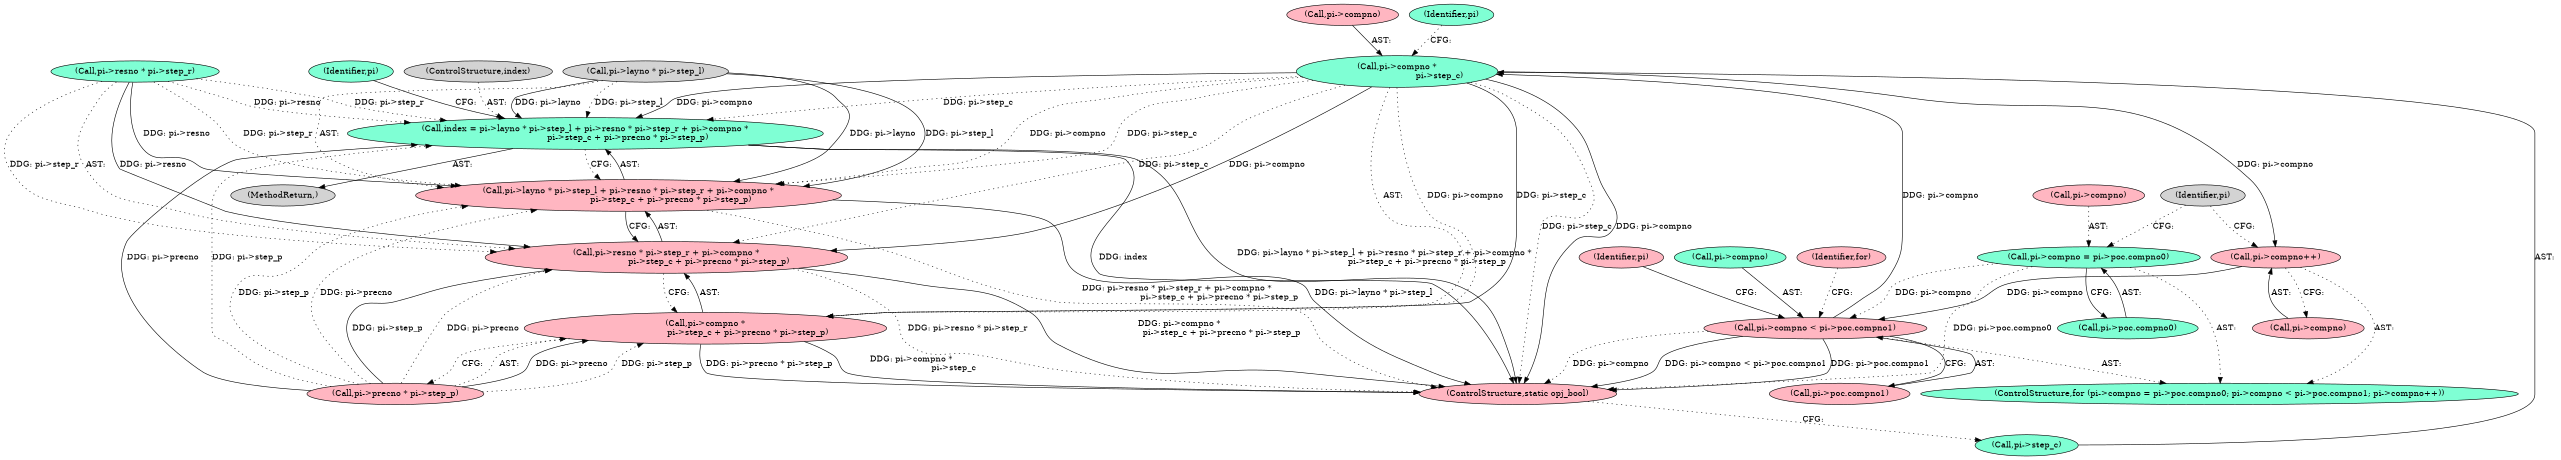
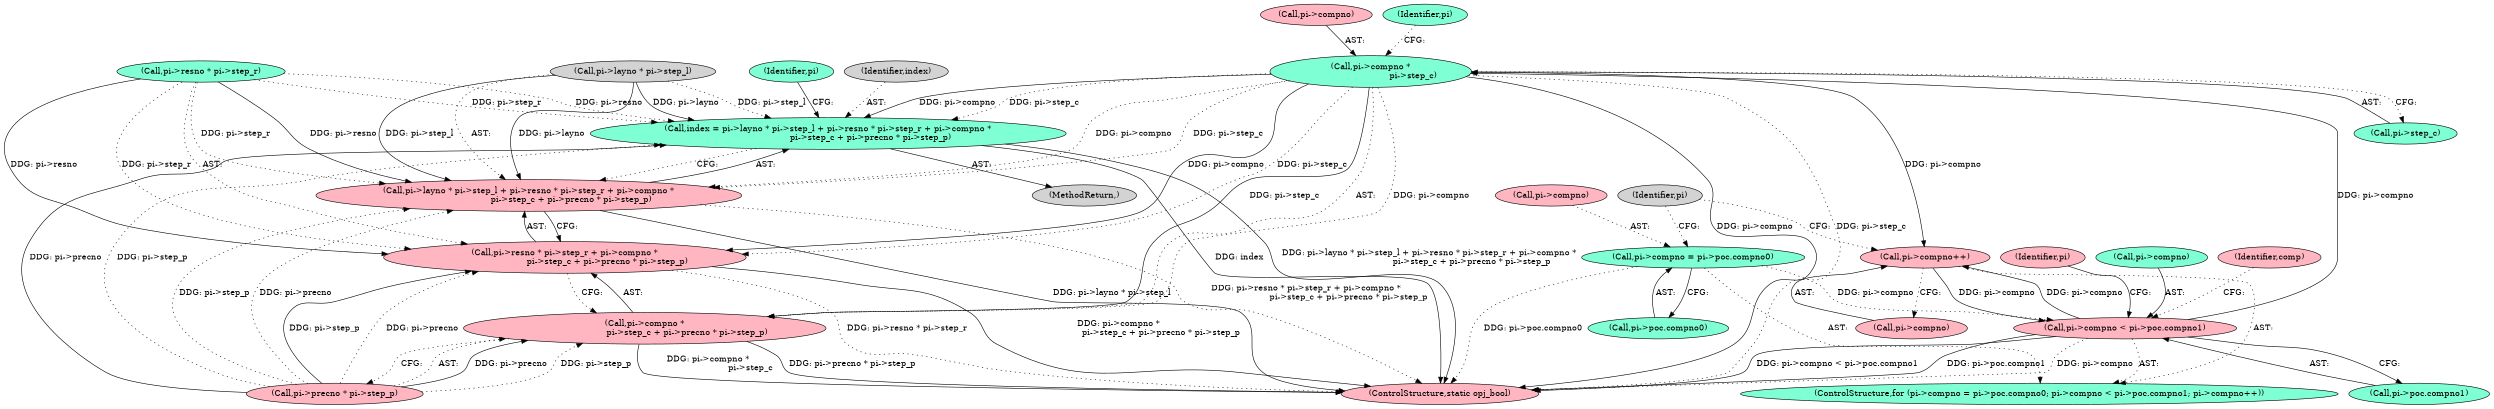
(478, 72) -> (896, 72)
(1841, 257) -> (2270, 257)
none -> (2030, 282)
(1840, 394) -> (2419, 394)
(1782, 421) -> (1942, 75)
